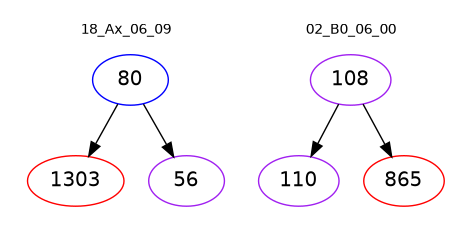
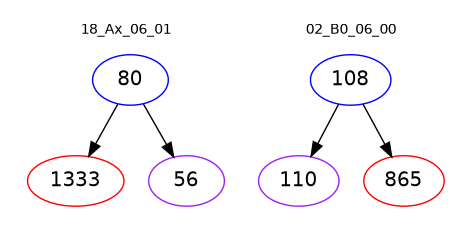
(126, 30) -> (126, 30)
(351, 80) -> (351, 80)
(76, 181) -> (76, 181)
